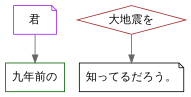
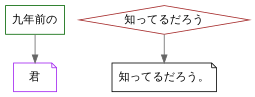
(132, 20) -> (164, 20)
(35, 45) -> (35, 45)
